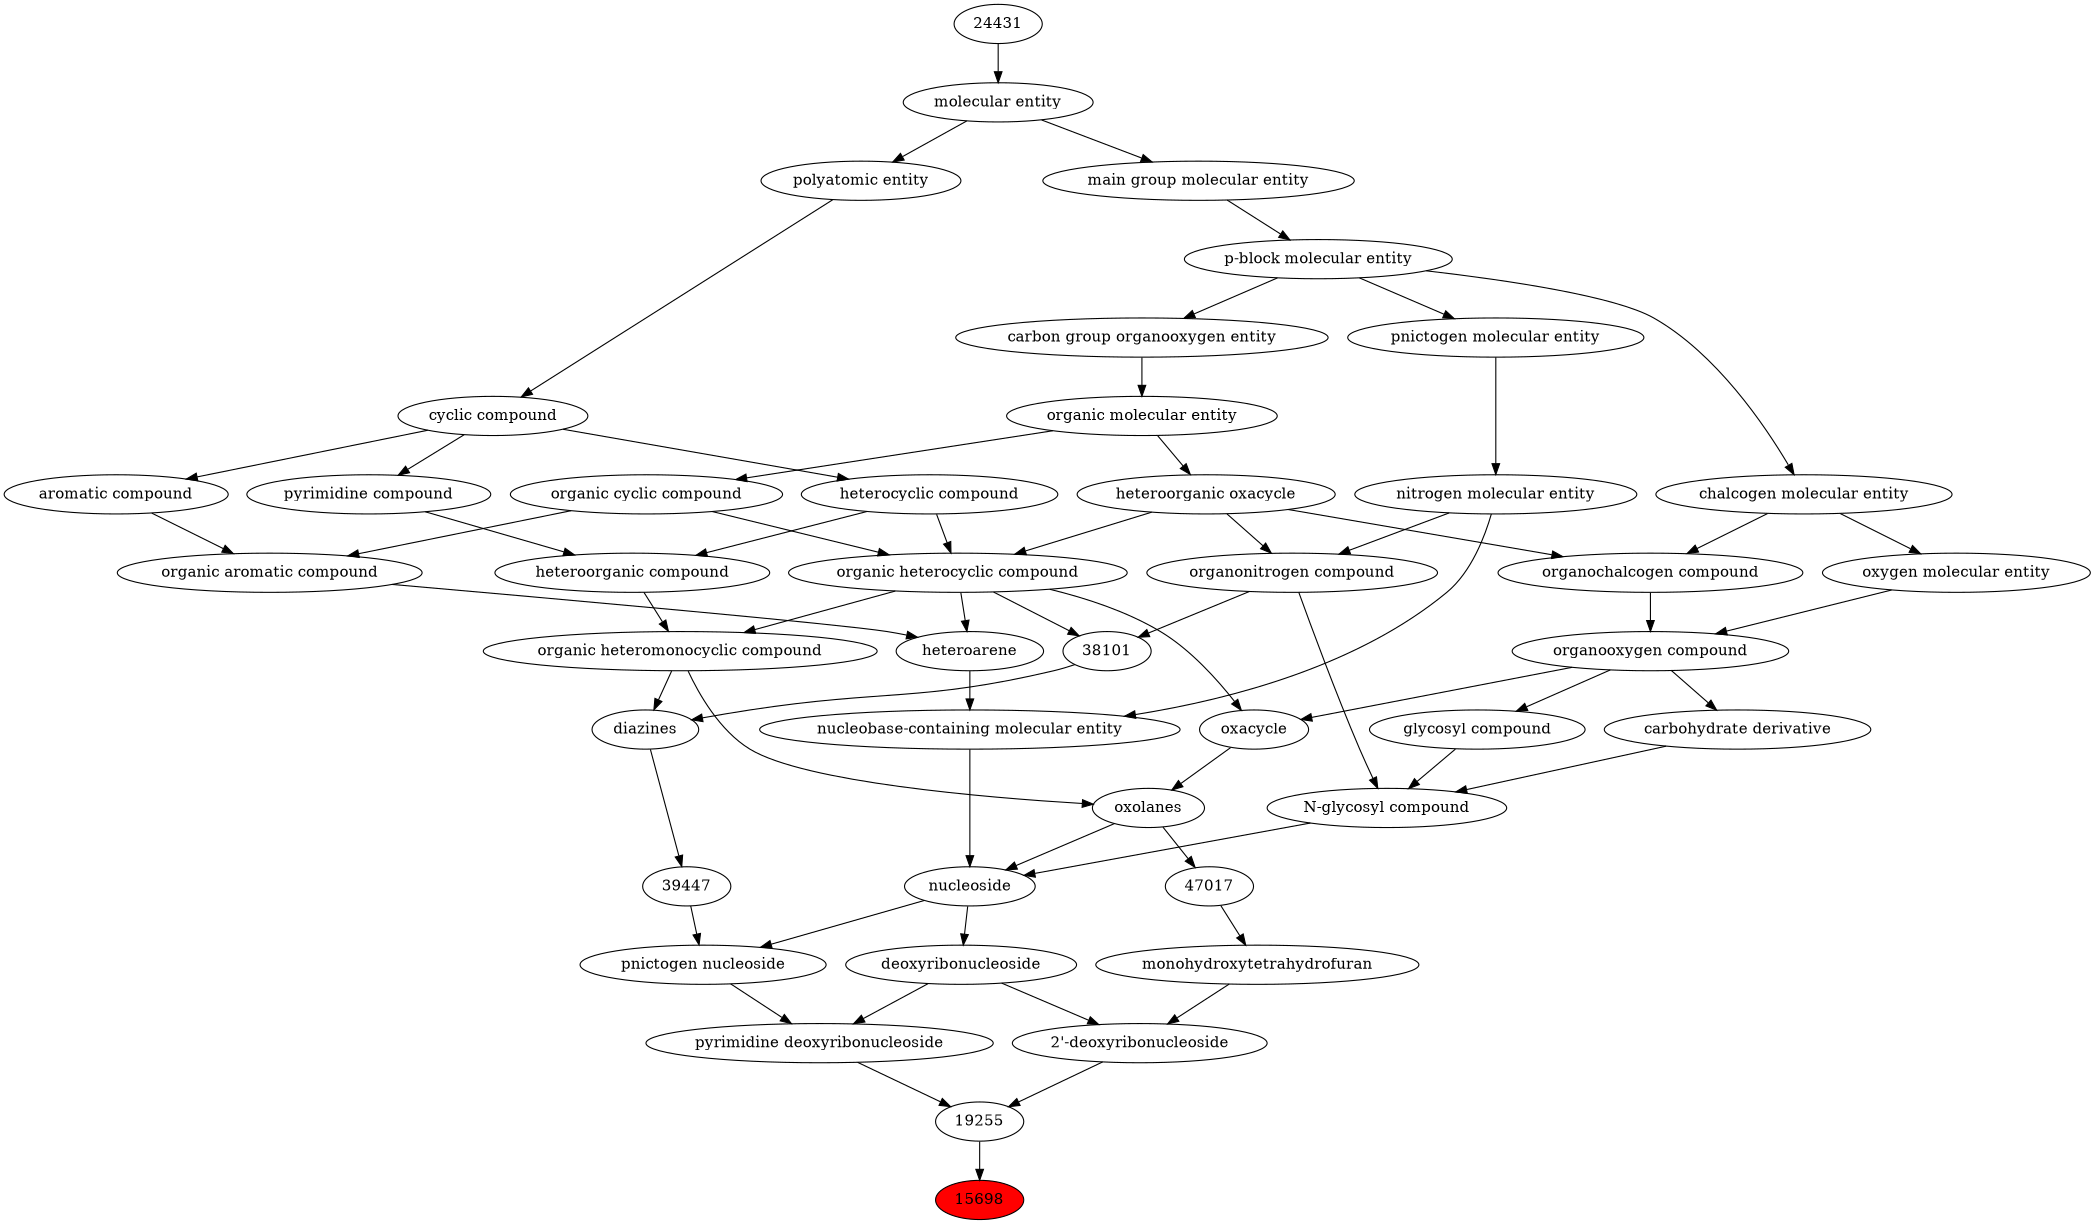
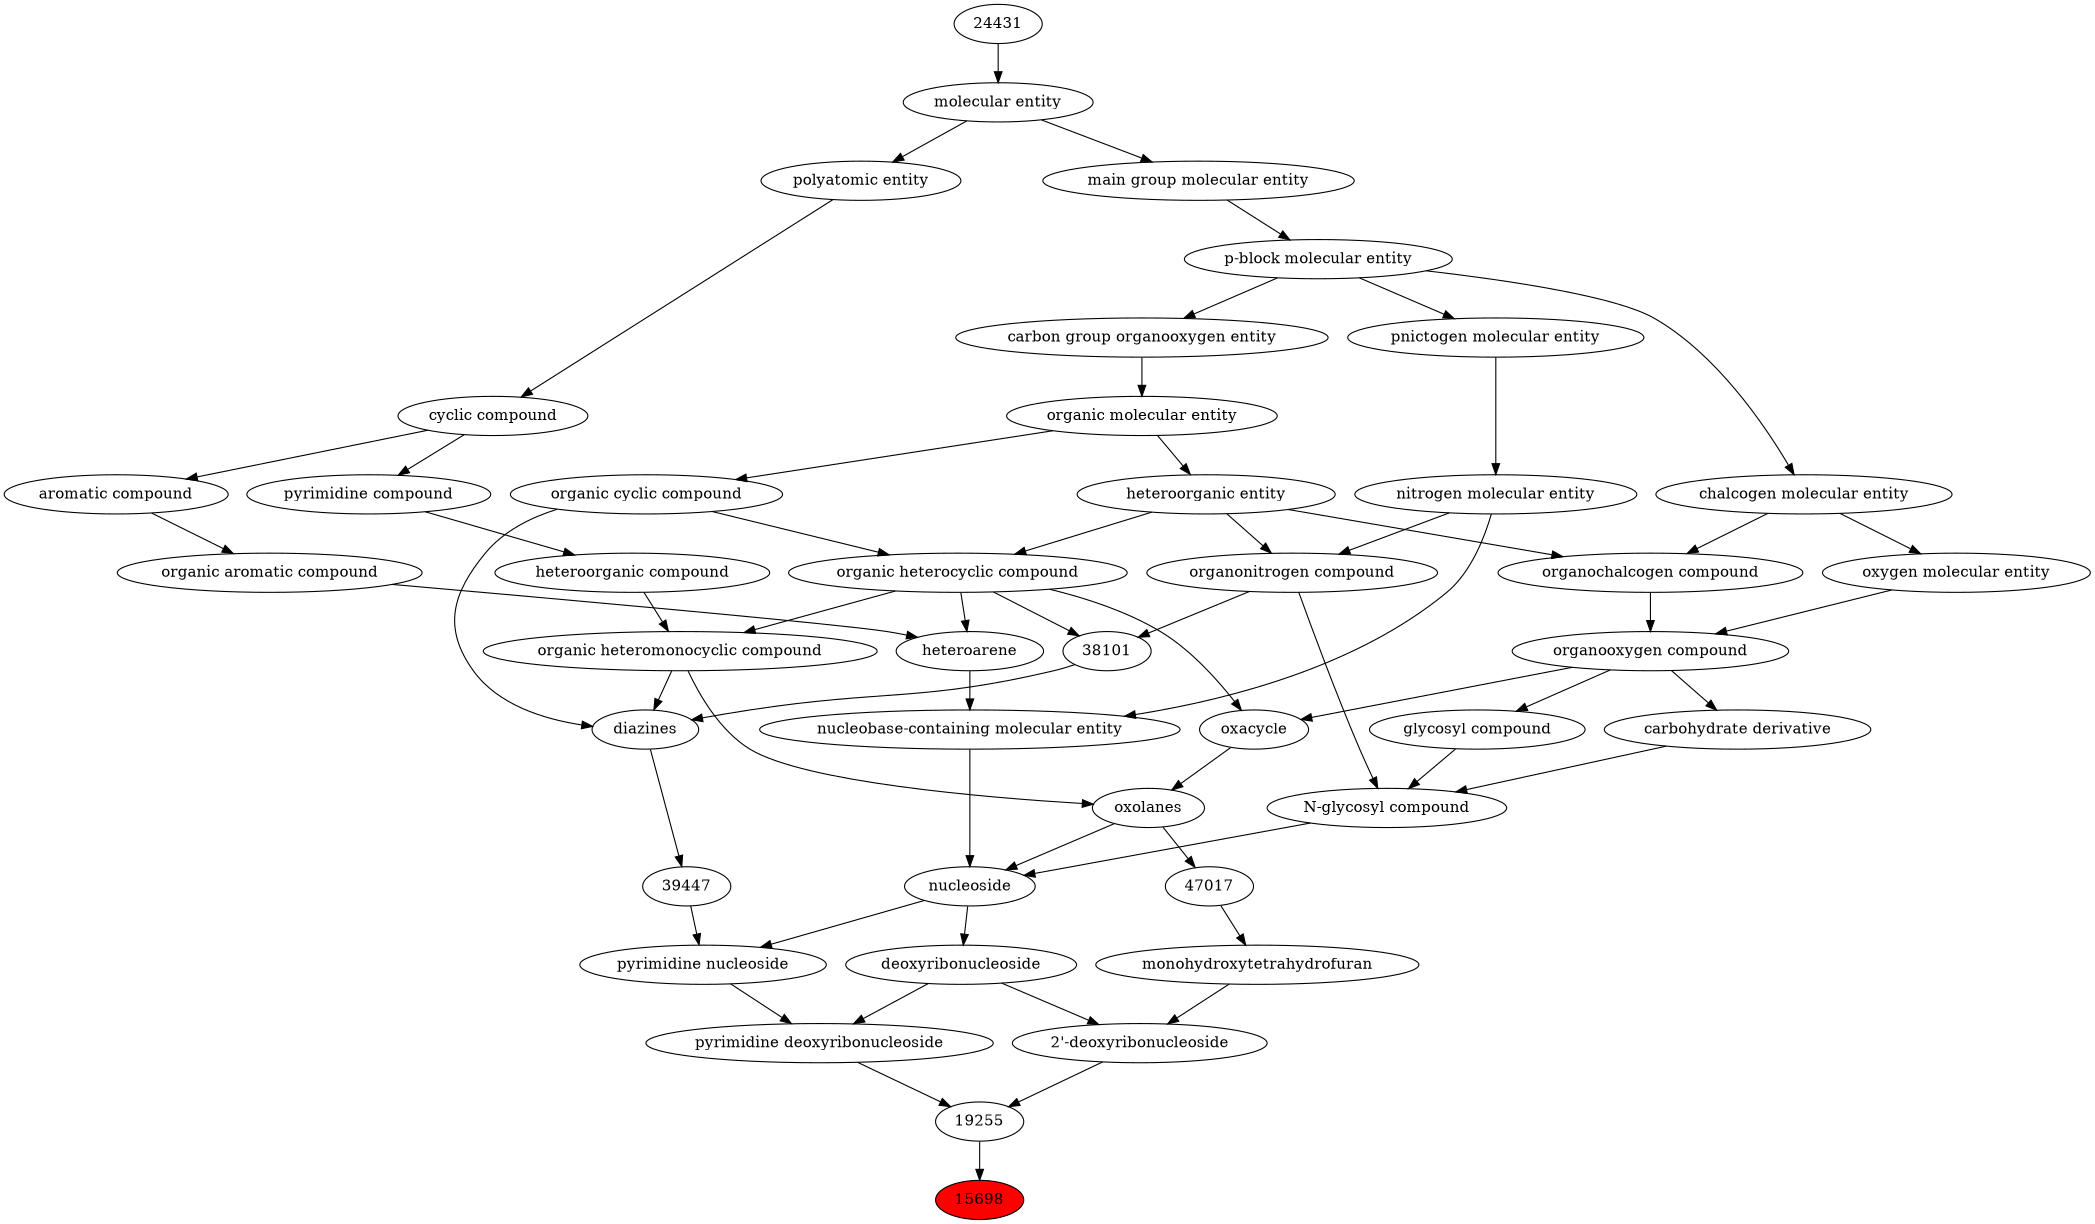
(930, 494) -> none
(1206, 494) -> (1206, 494)
(465, 532) -> (456, 629)
(703, 965) -> (703, 965)
